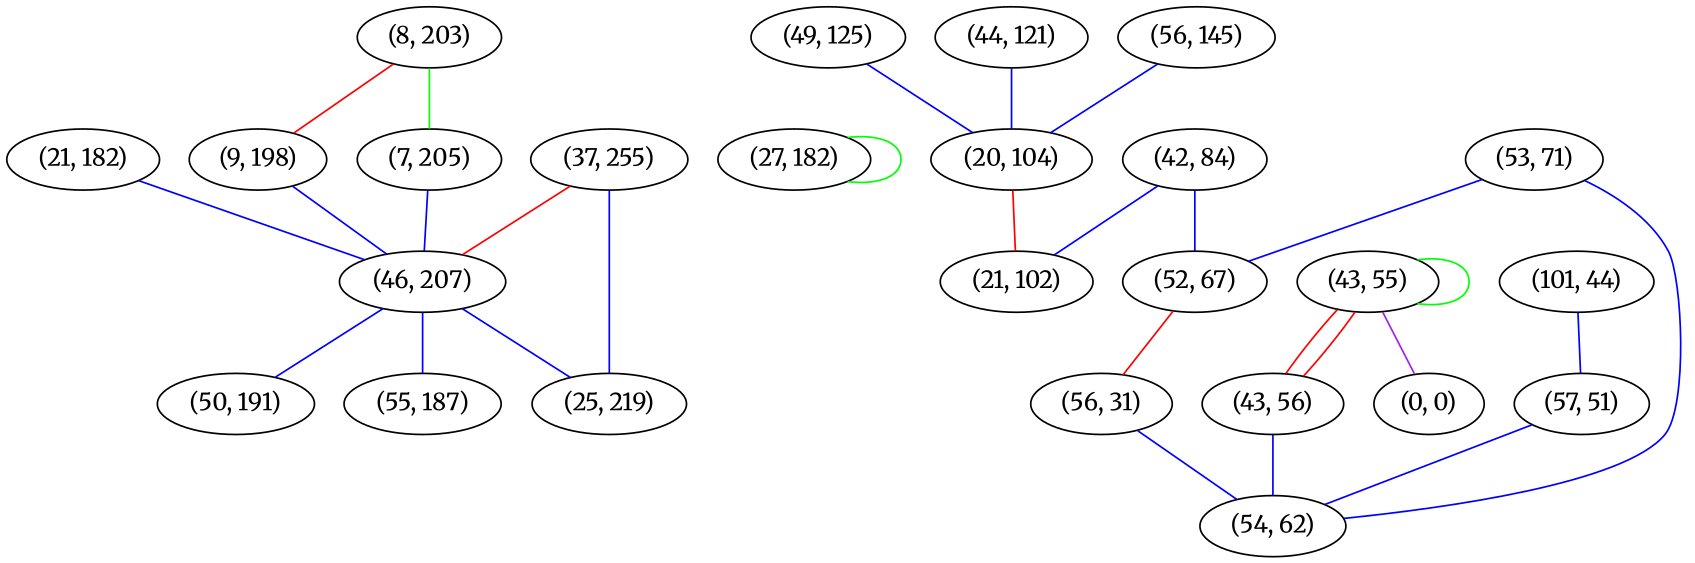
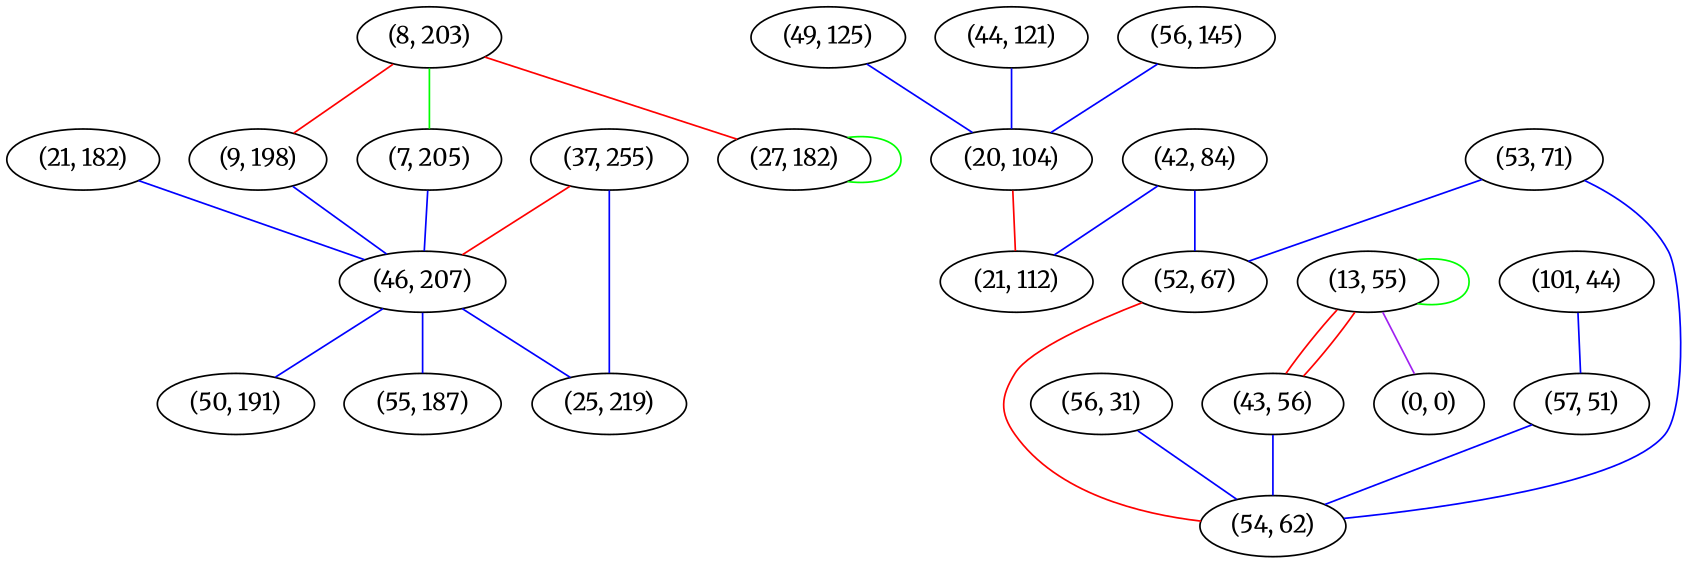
none -> (611, 98)
(1017, 282) -> (1017, 282)
(1368, 282) -> (1368, 282)
(1148, 343) -> (1014, 434)
